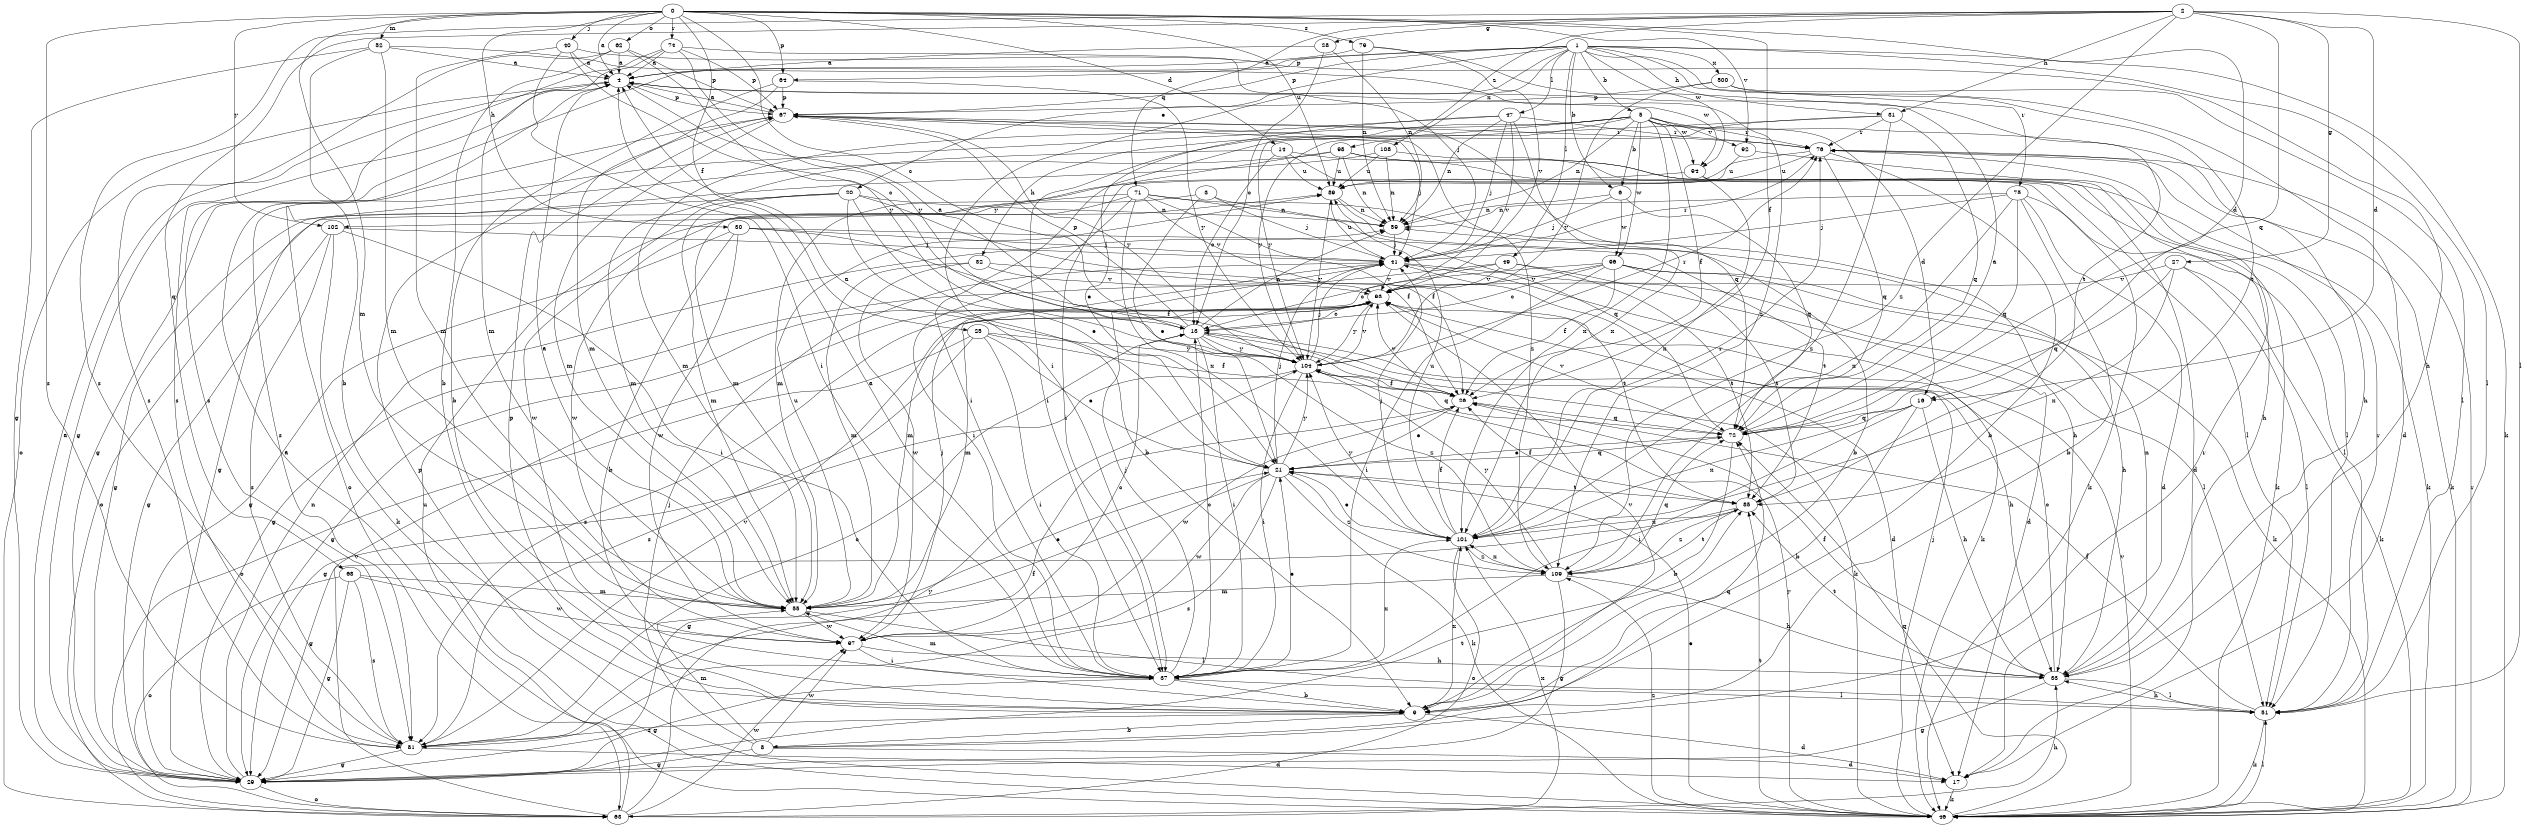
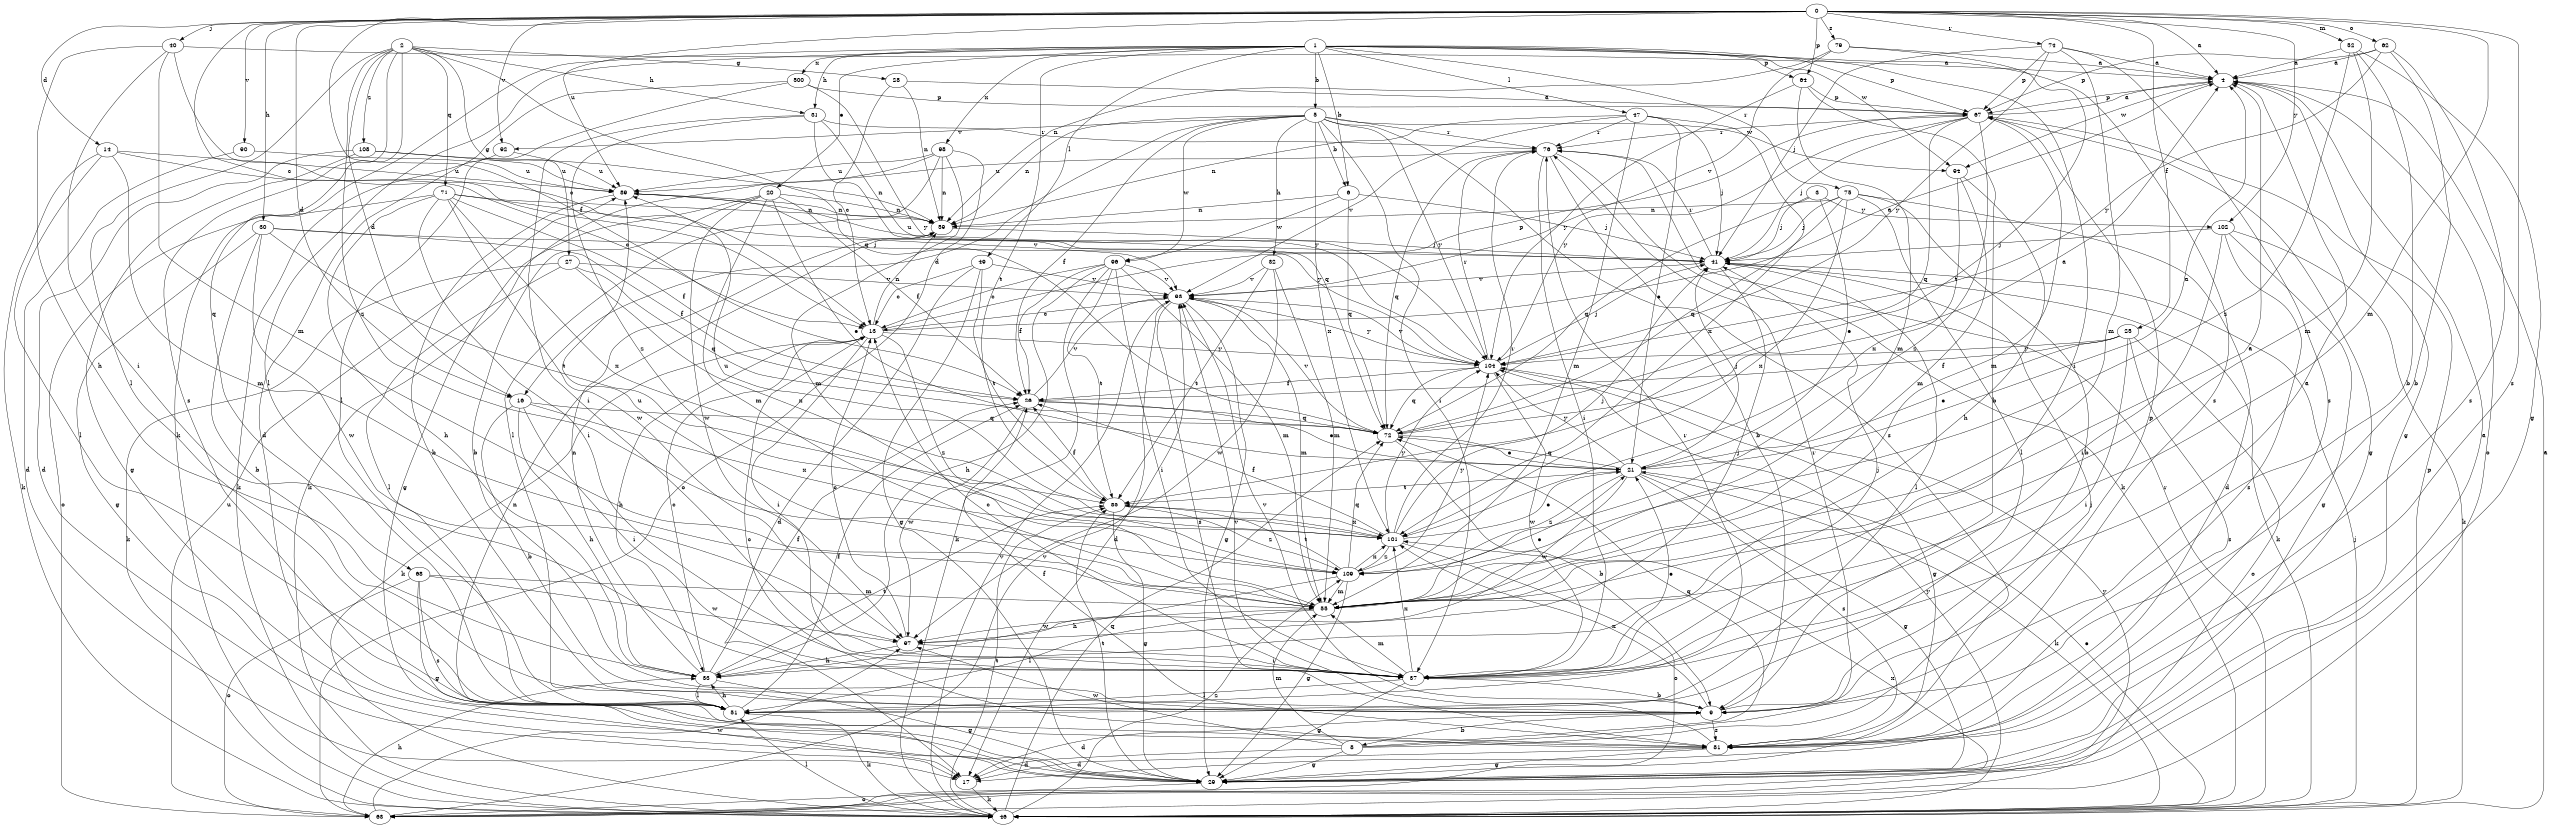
(922, 56) -> (1435, 97)
none -> (244, 150)
(2290, 233) -> none
(1264, 522) -> (1532, 522)
